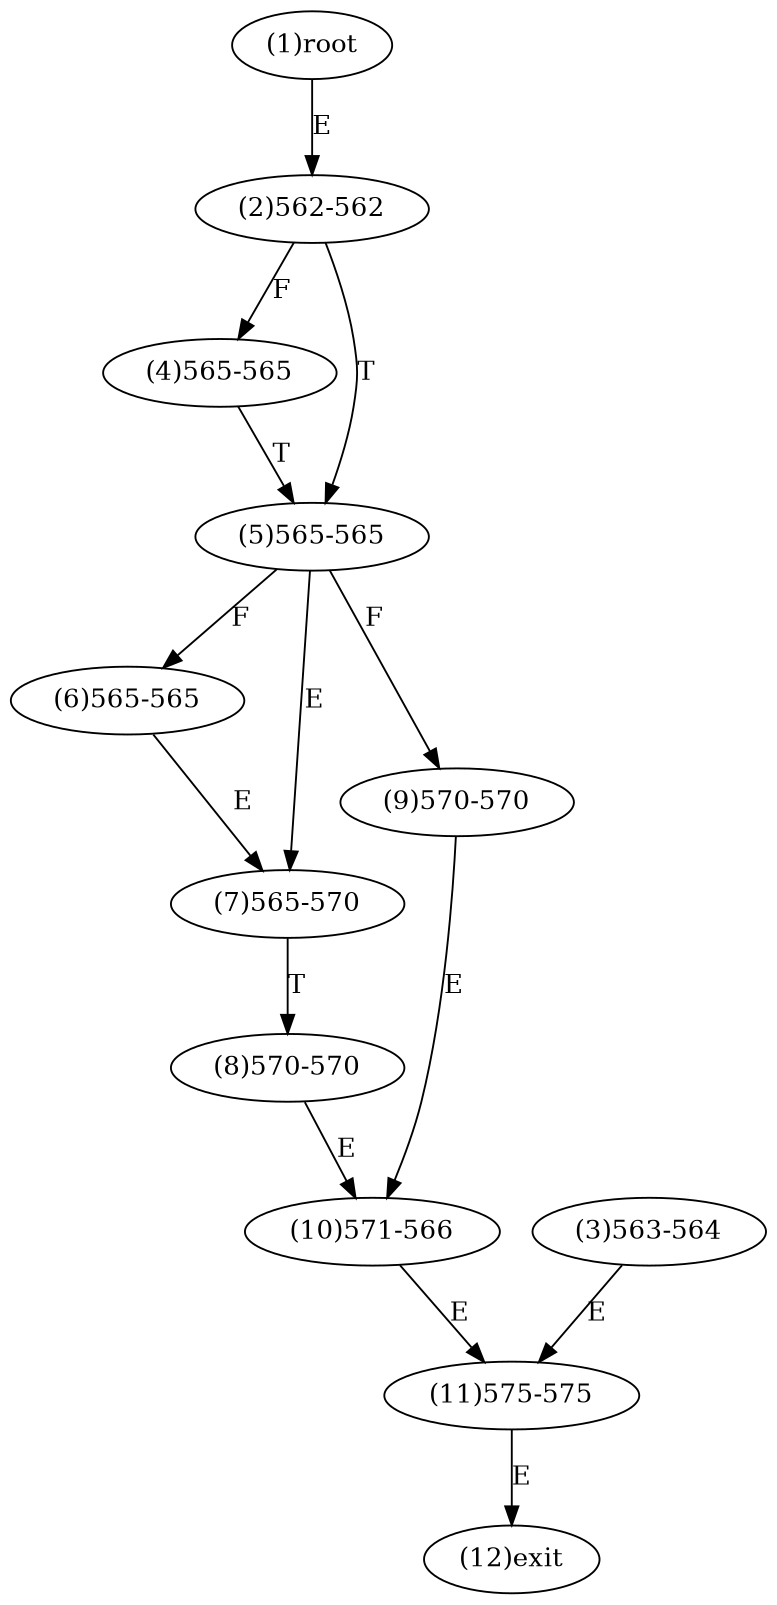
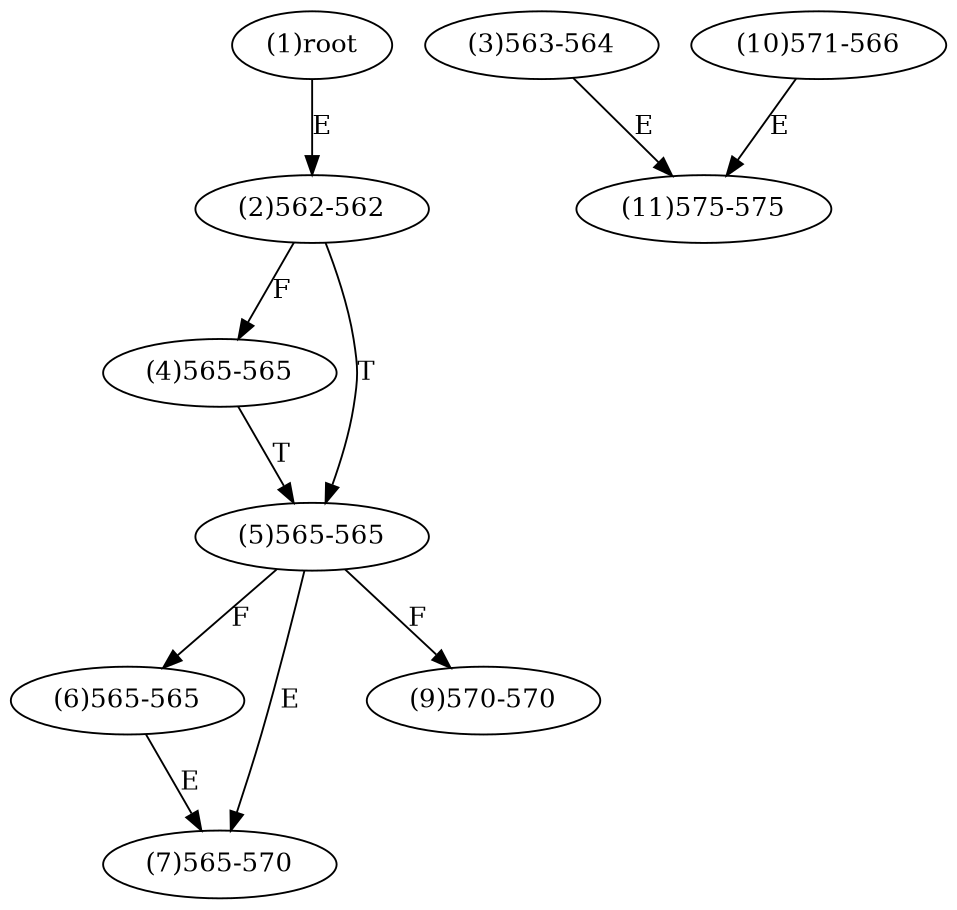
(439, 1011) -> none
(288, 1068) -> none
(512, 1559) -> none
